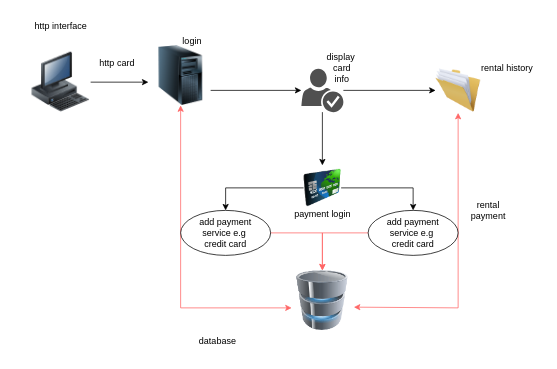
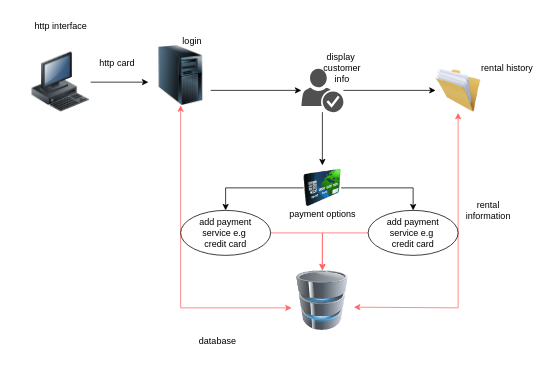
(342, 68) -> (342, 68)
(488, 210) -> (488, 210)
(323, 214) -> (323, 214)
